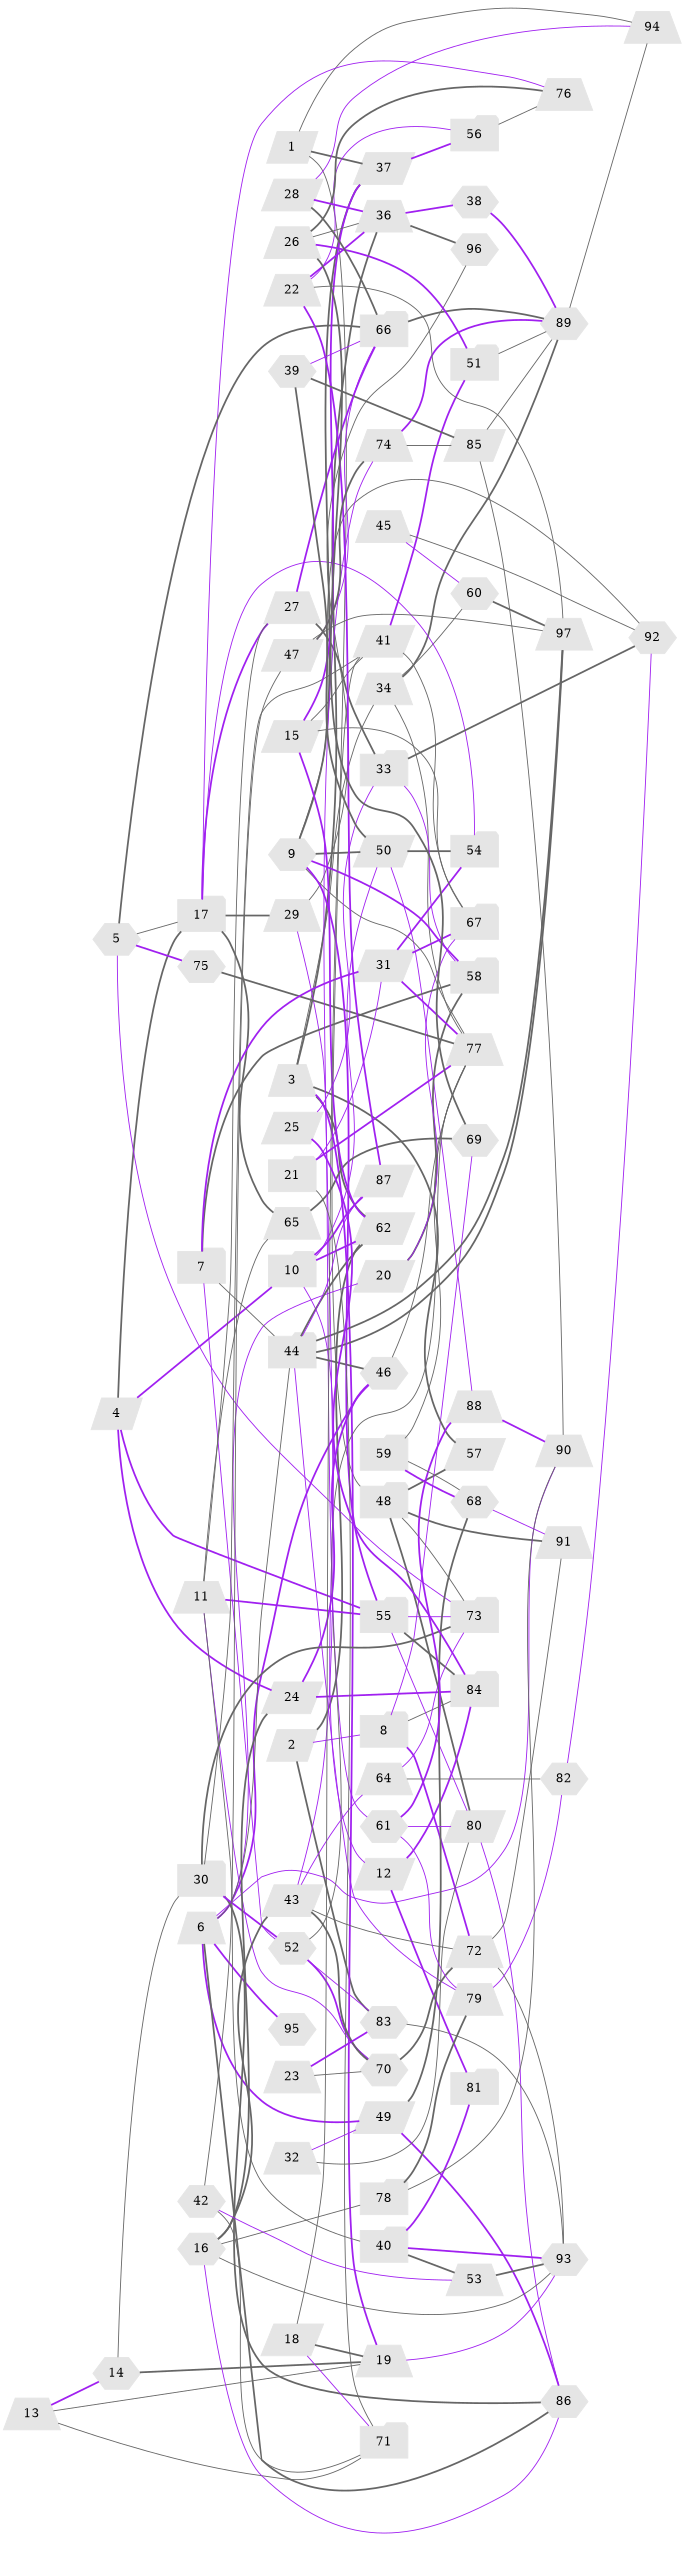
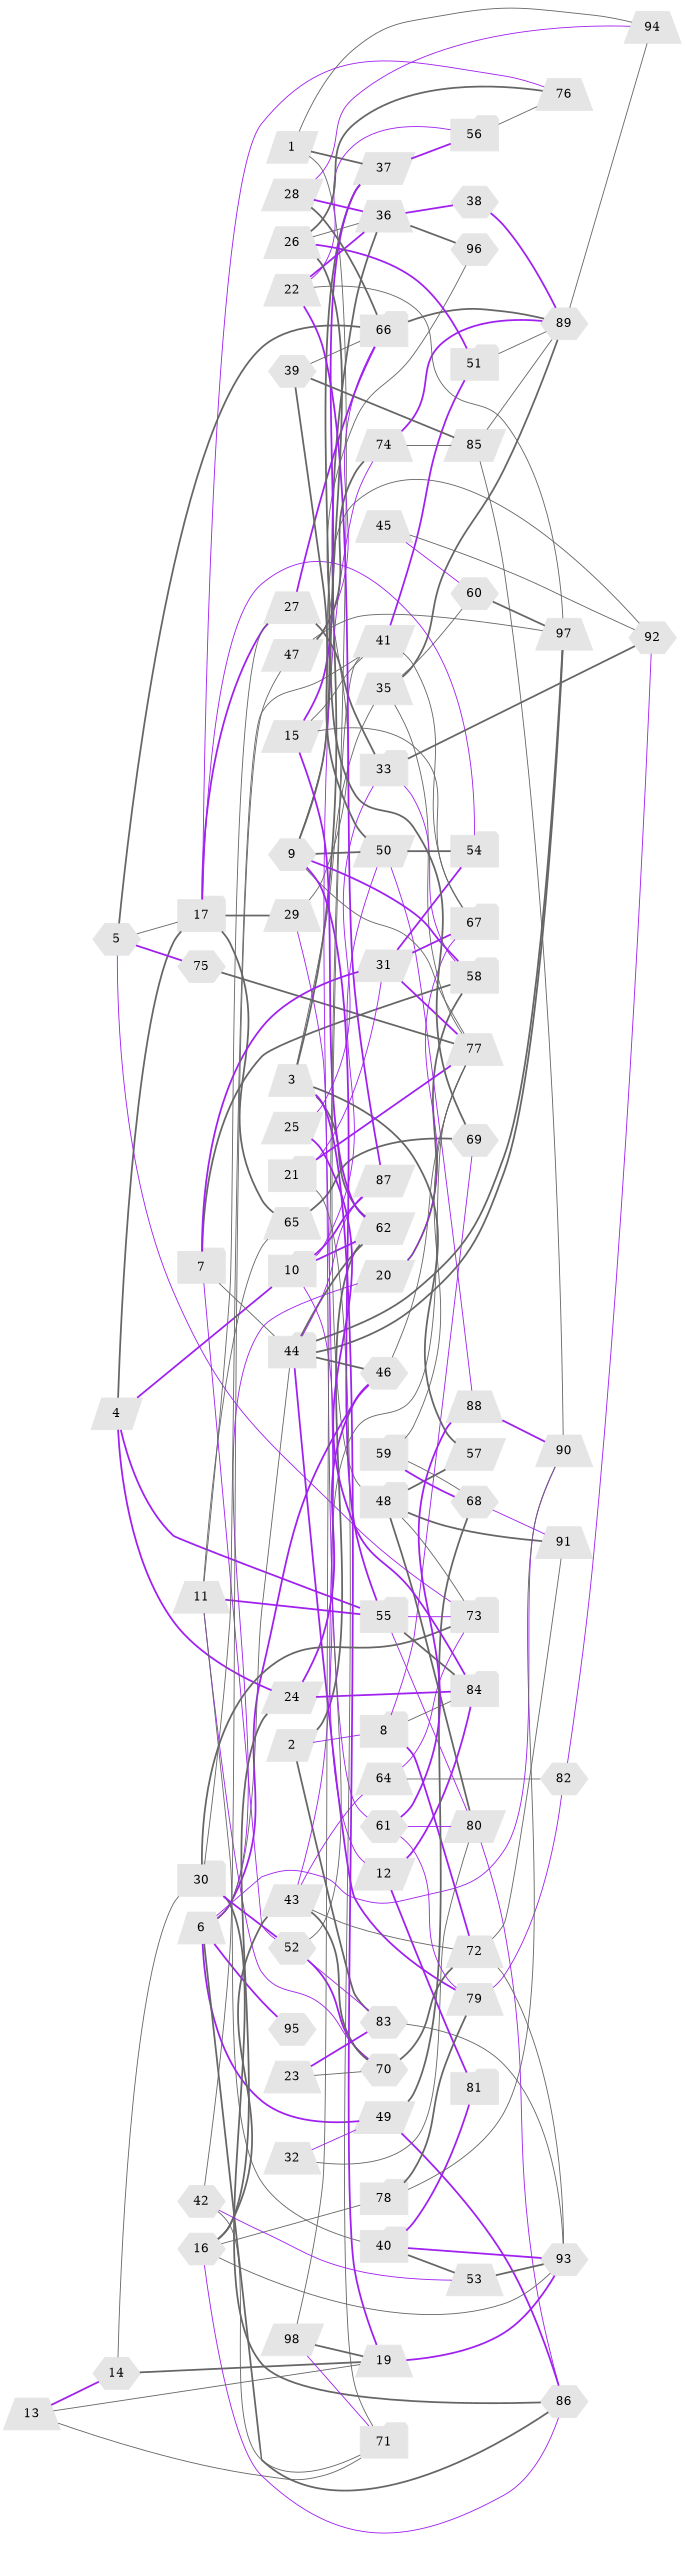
(335, 352) -> (335, 352)
(384, 689) -> (384, 689)
(319, 1619) -> (319, 1619)
(493, 2339) -> (493, 2339)
(292, 2340) -> (292, 2340)
